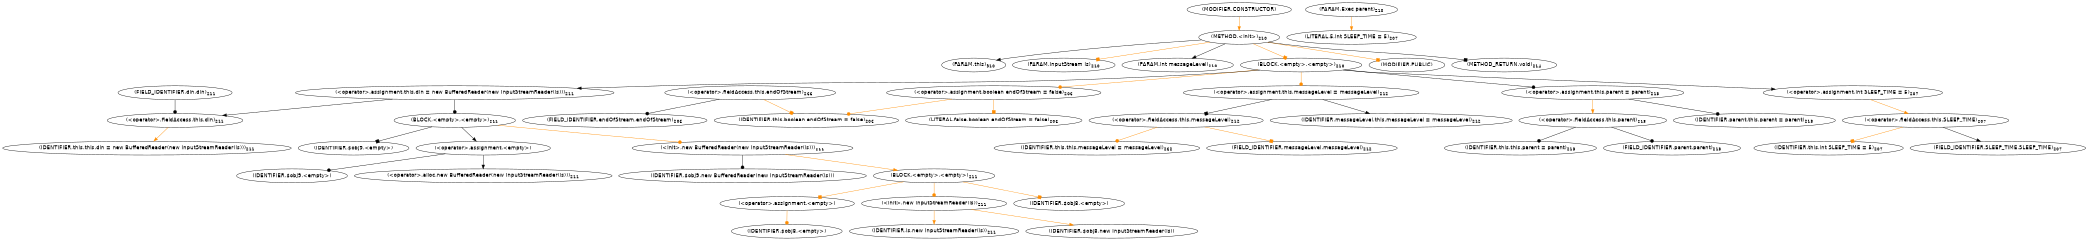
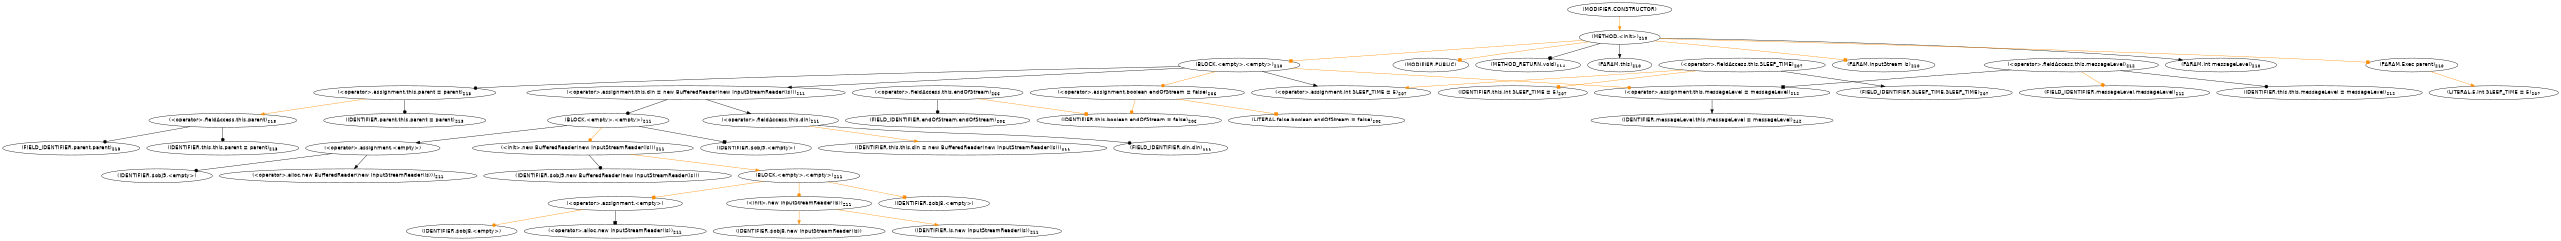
none -> (2101, 51)
(991, 64) -> (1637, 64)
(211, 92) -> (1207, 148)
(175, 105) -> (973, 134)
(1240, 106) -> (1898, 78)
(1887, 106) -> (1546, 79)
(1477, 120) -> (1798, 120)
(1138, 134) -> (2193, 79)
(1168, 148) -> (2391, 92)
none -> (615, 231)
